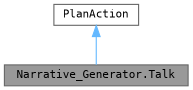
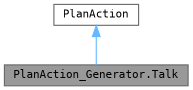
(96, 75) -> (96, 75)
